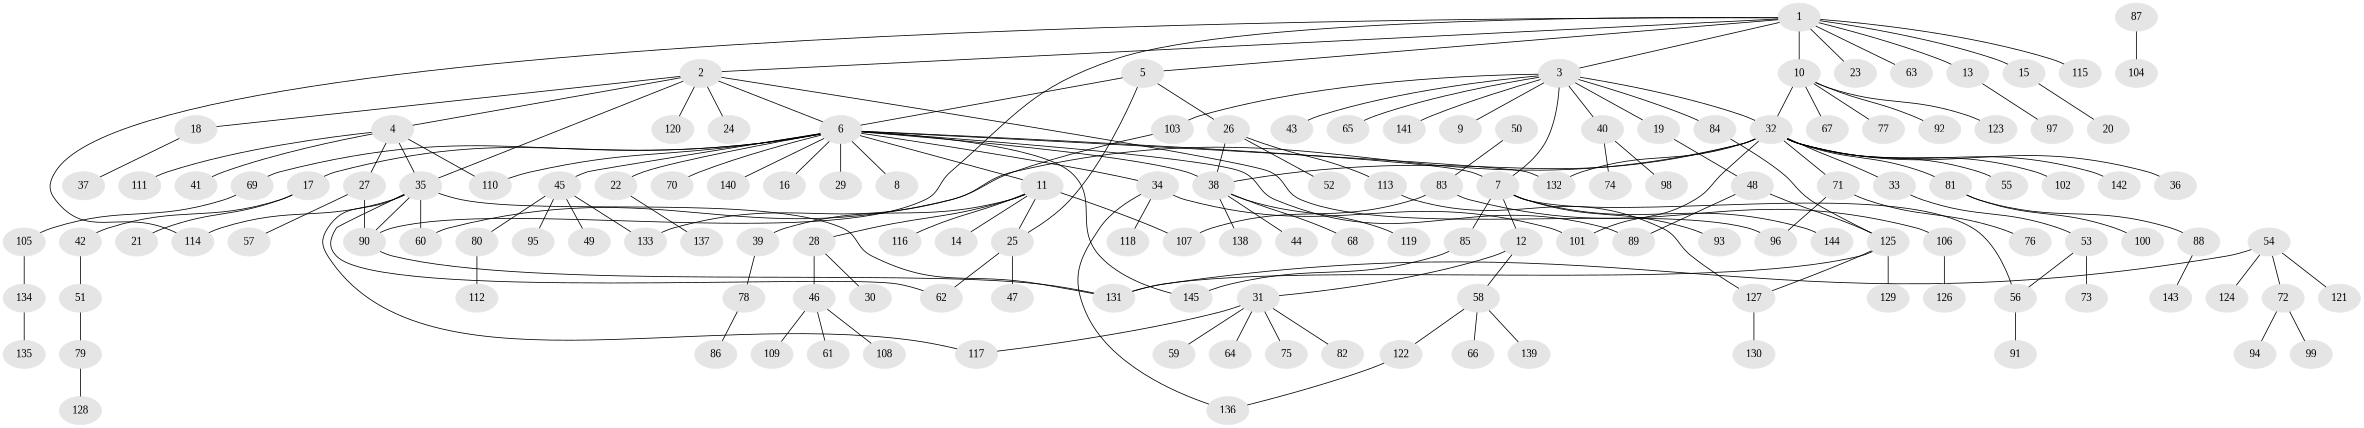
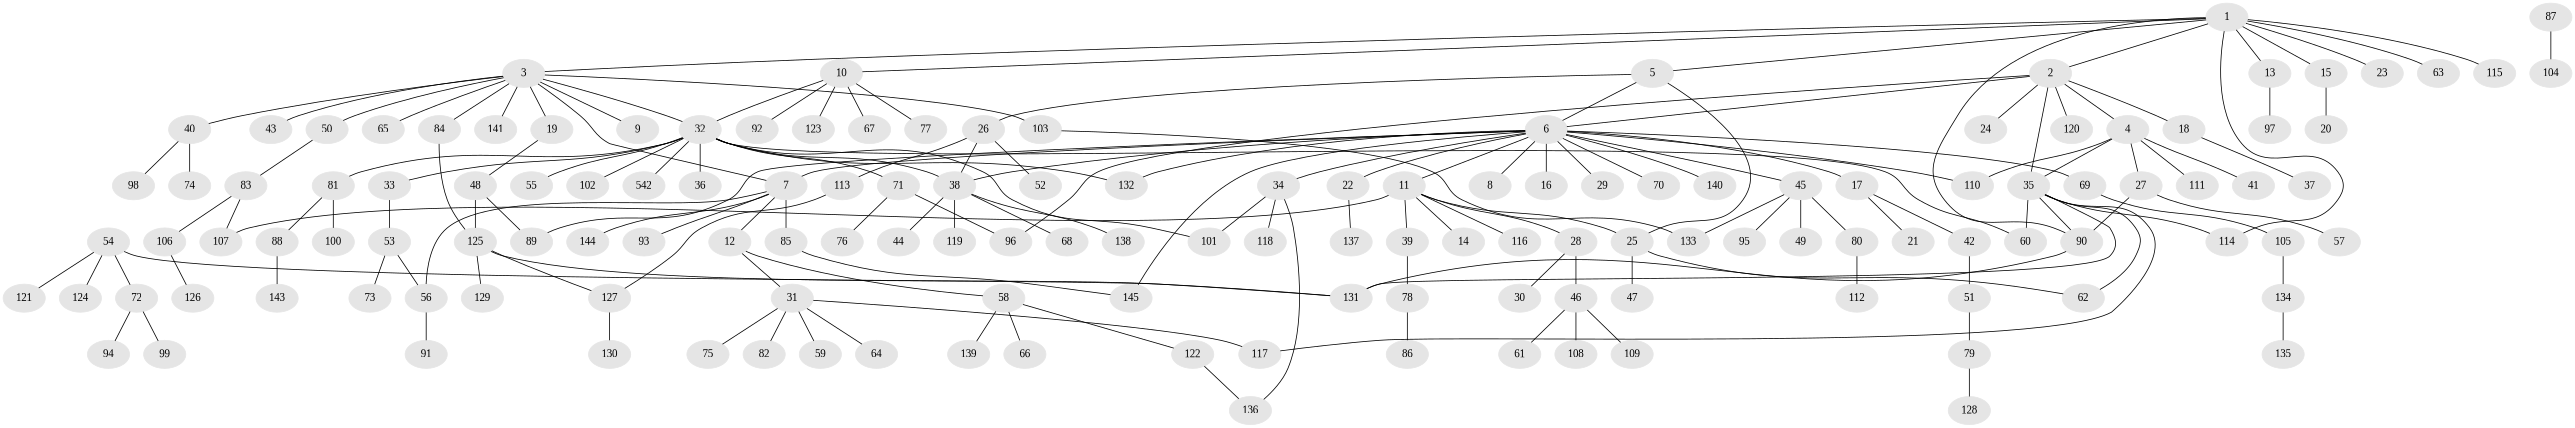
none -> (422, 96)
(2119, 186) -> (644, 186)
